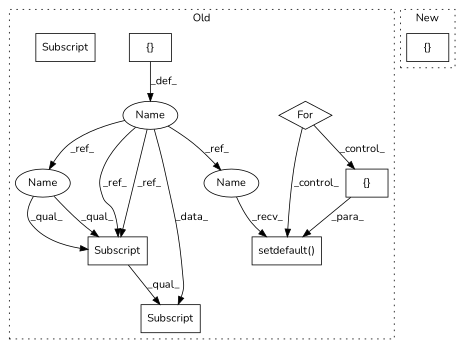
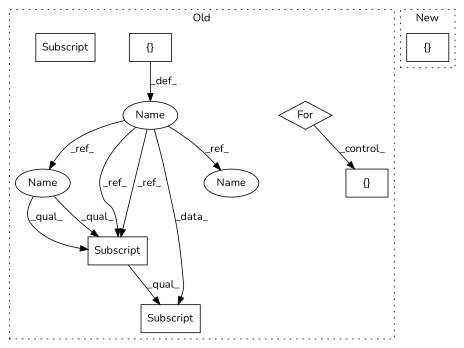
(287, 251) -> none
